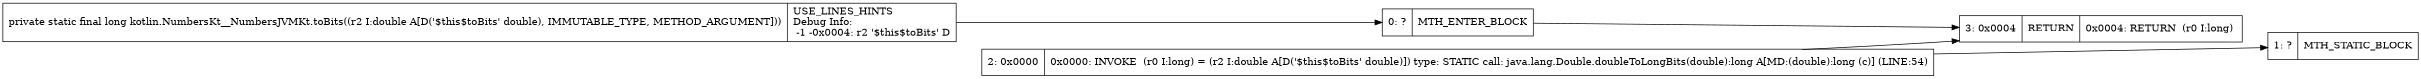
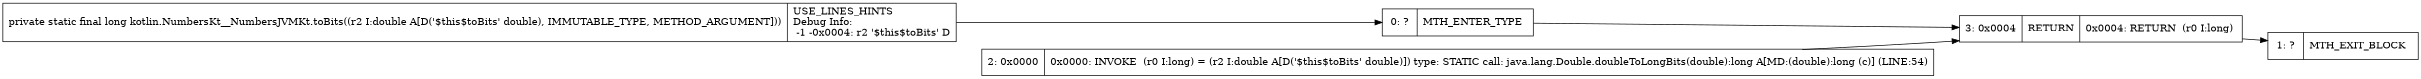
(1473, 22) -> (1473, 22)
(2358, 46) -> (2358, 46)
(2097, 51) -> (2251, 39)
